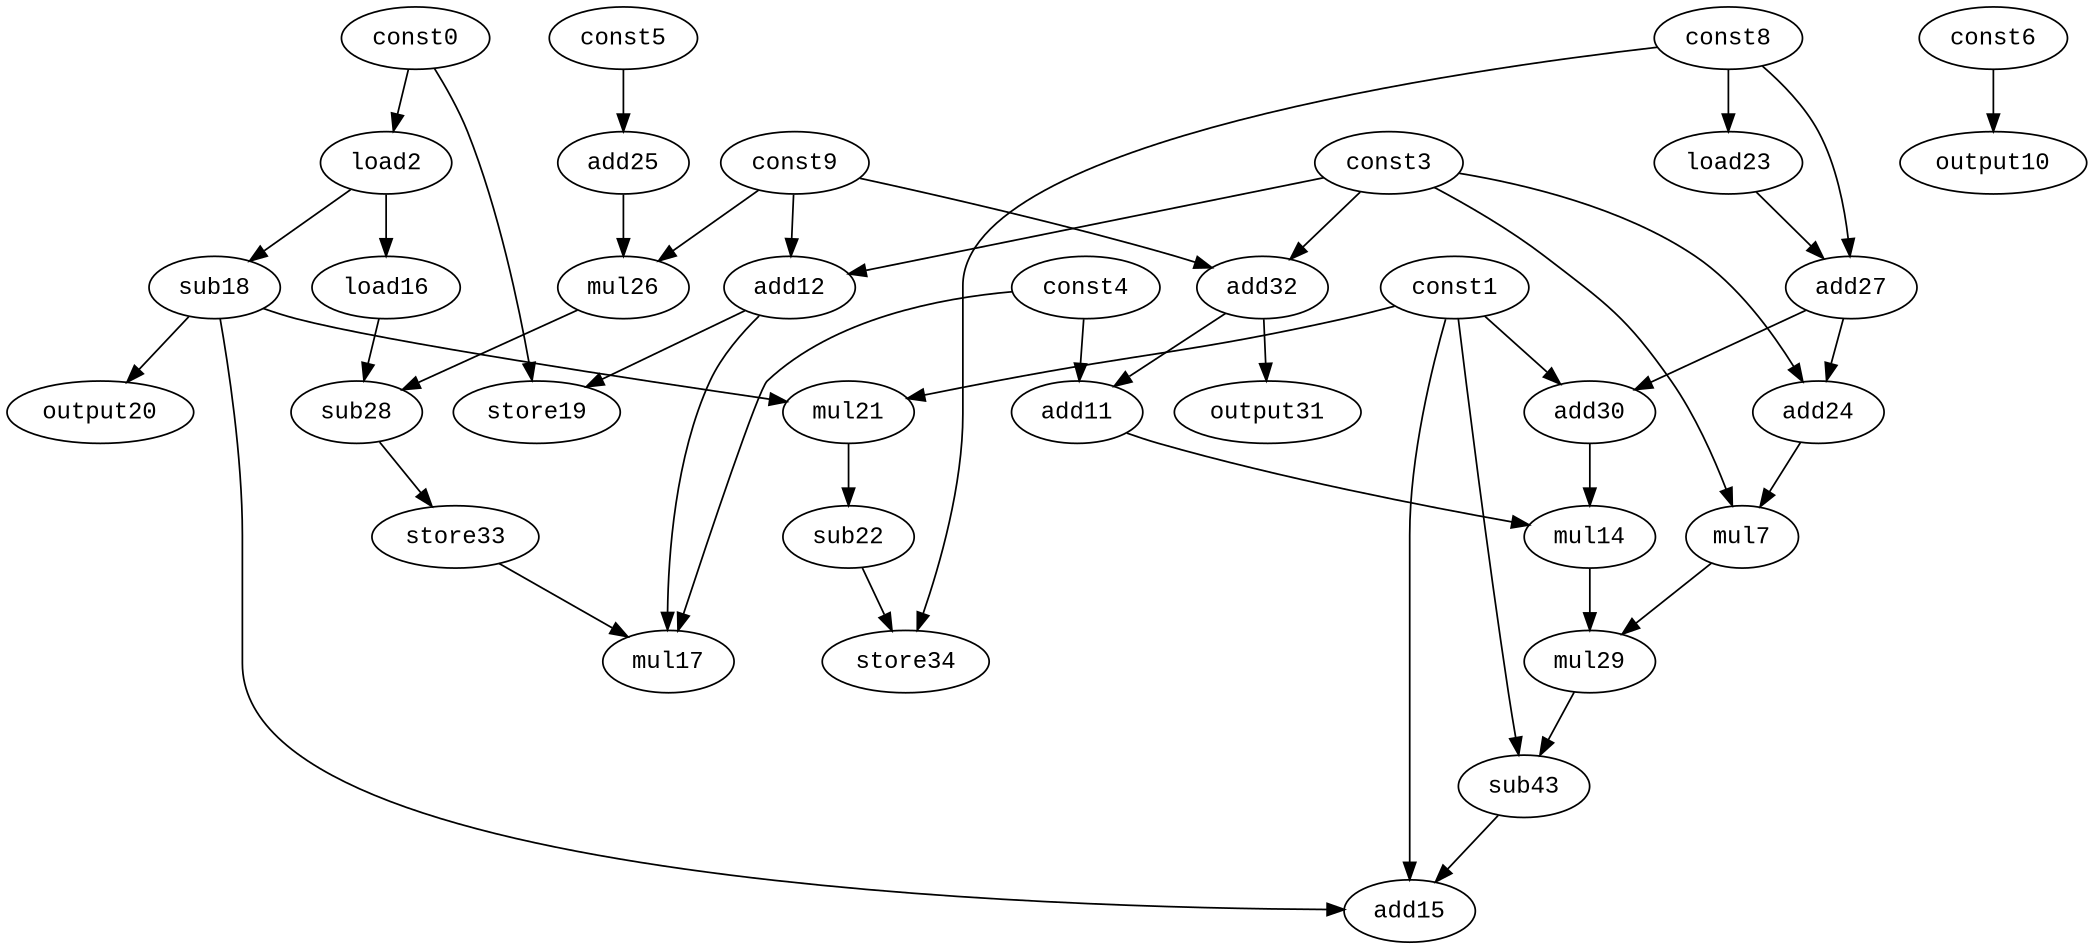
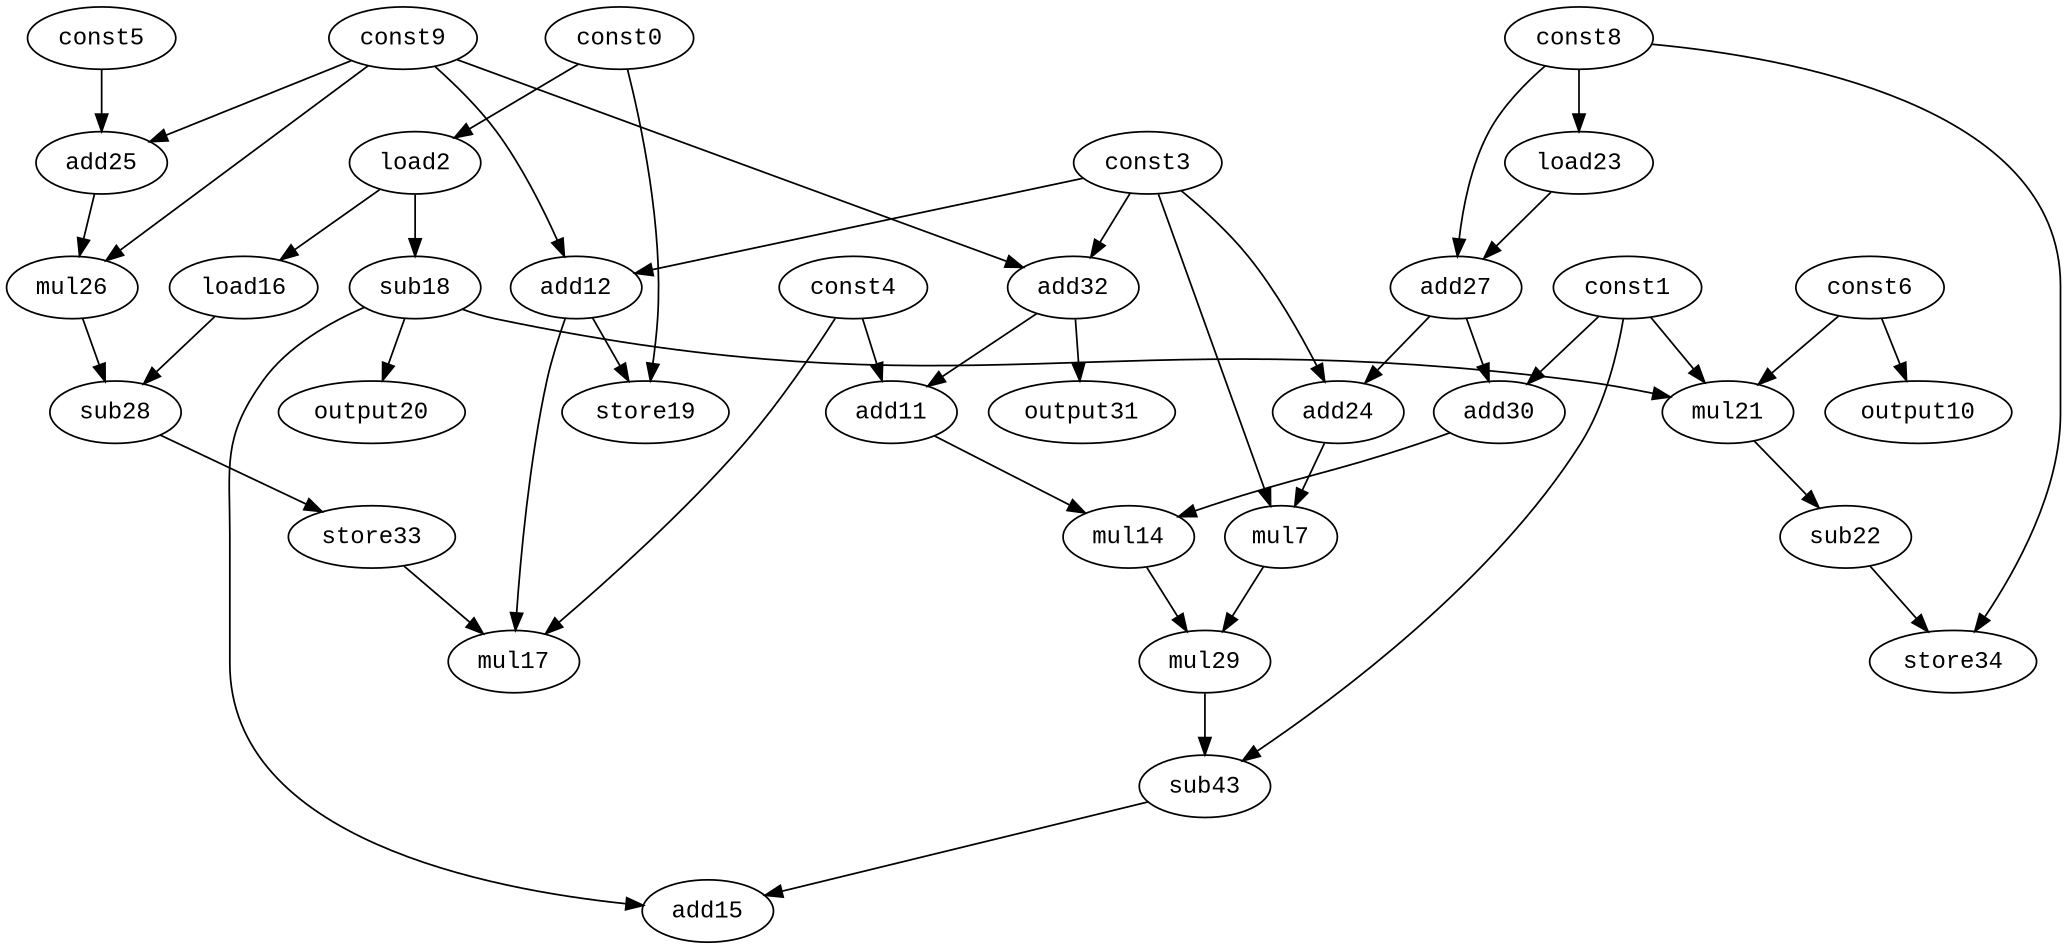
none -> (259, 98)
none -> (1805, 345)
(1410, 589) -> none
